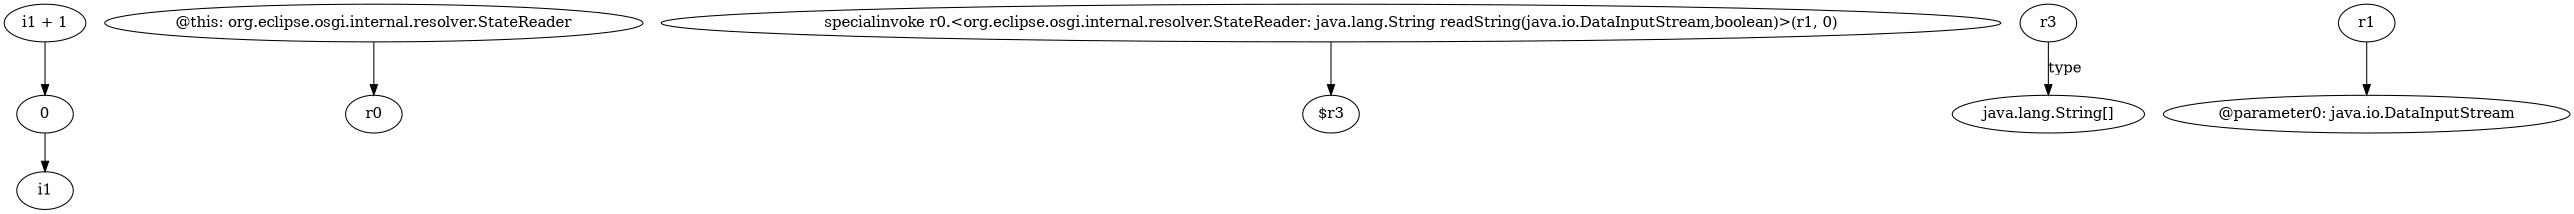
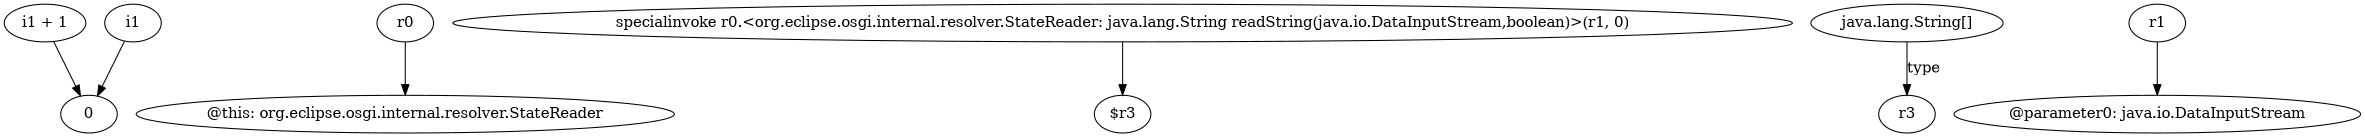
(374, 63) -> (405, 63)
(2048, 63) -> (1907, 63)
(45, 147) -> (113, 64)
